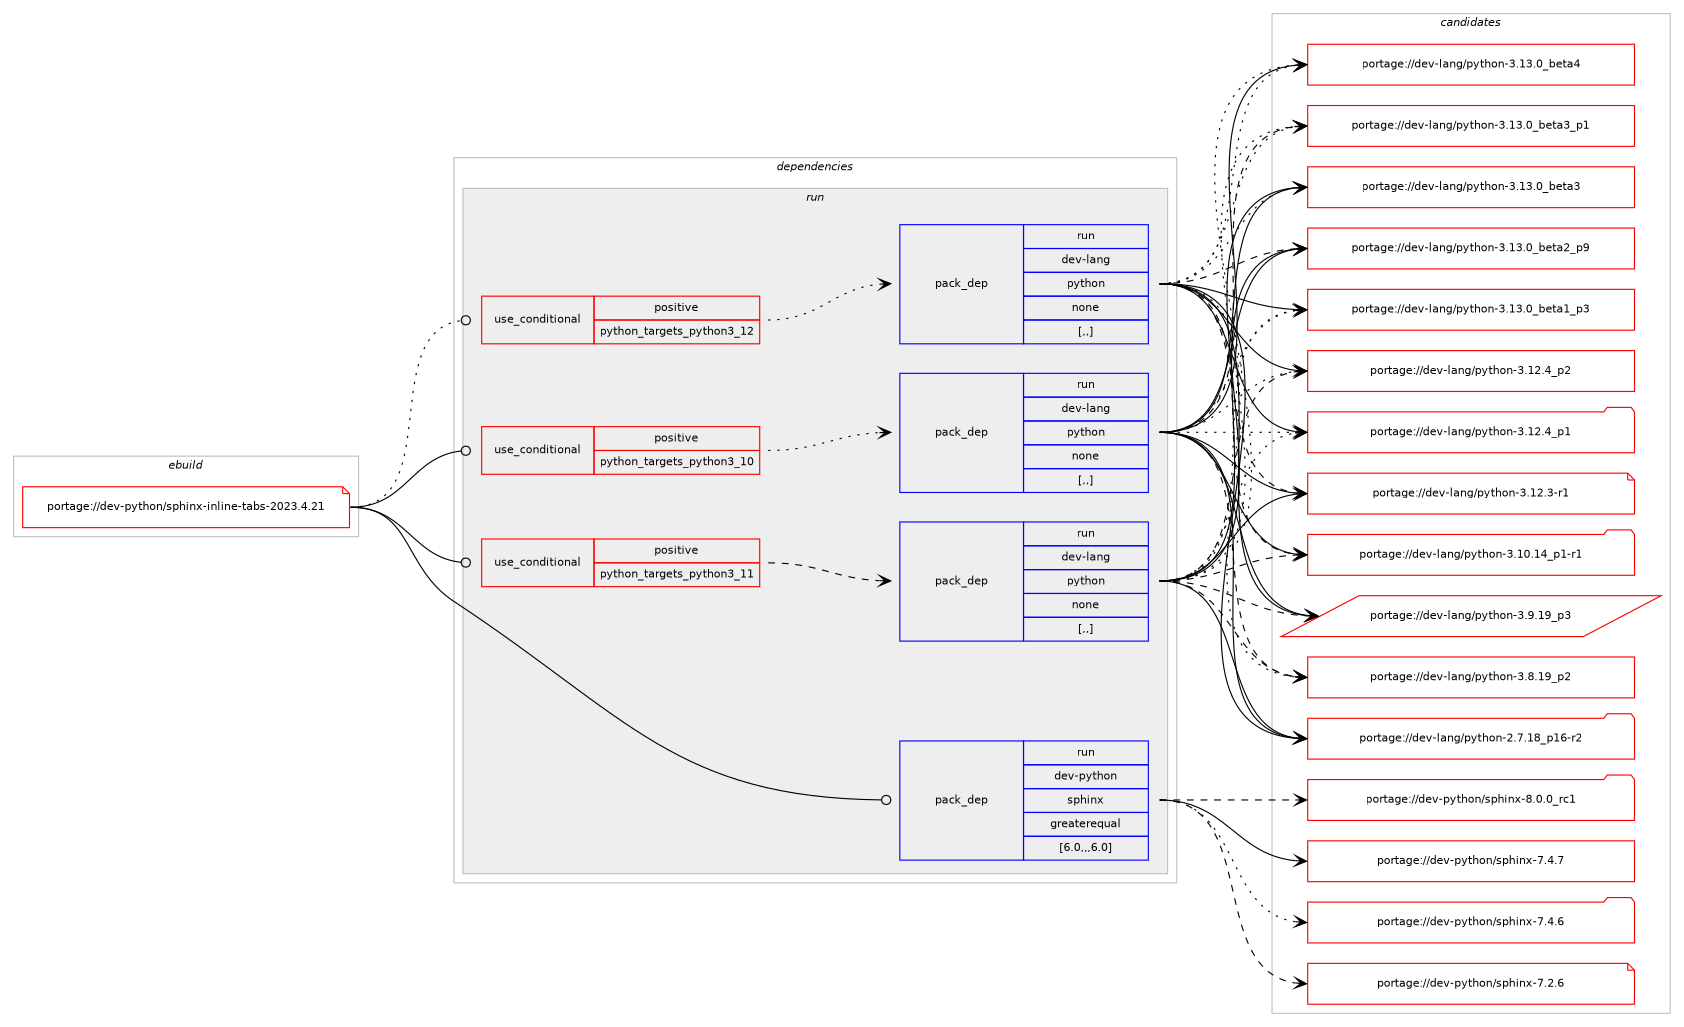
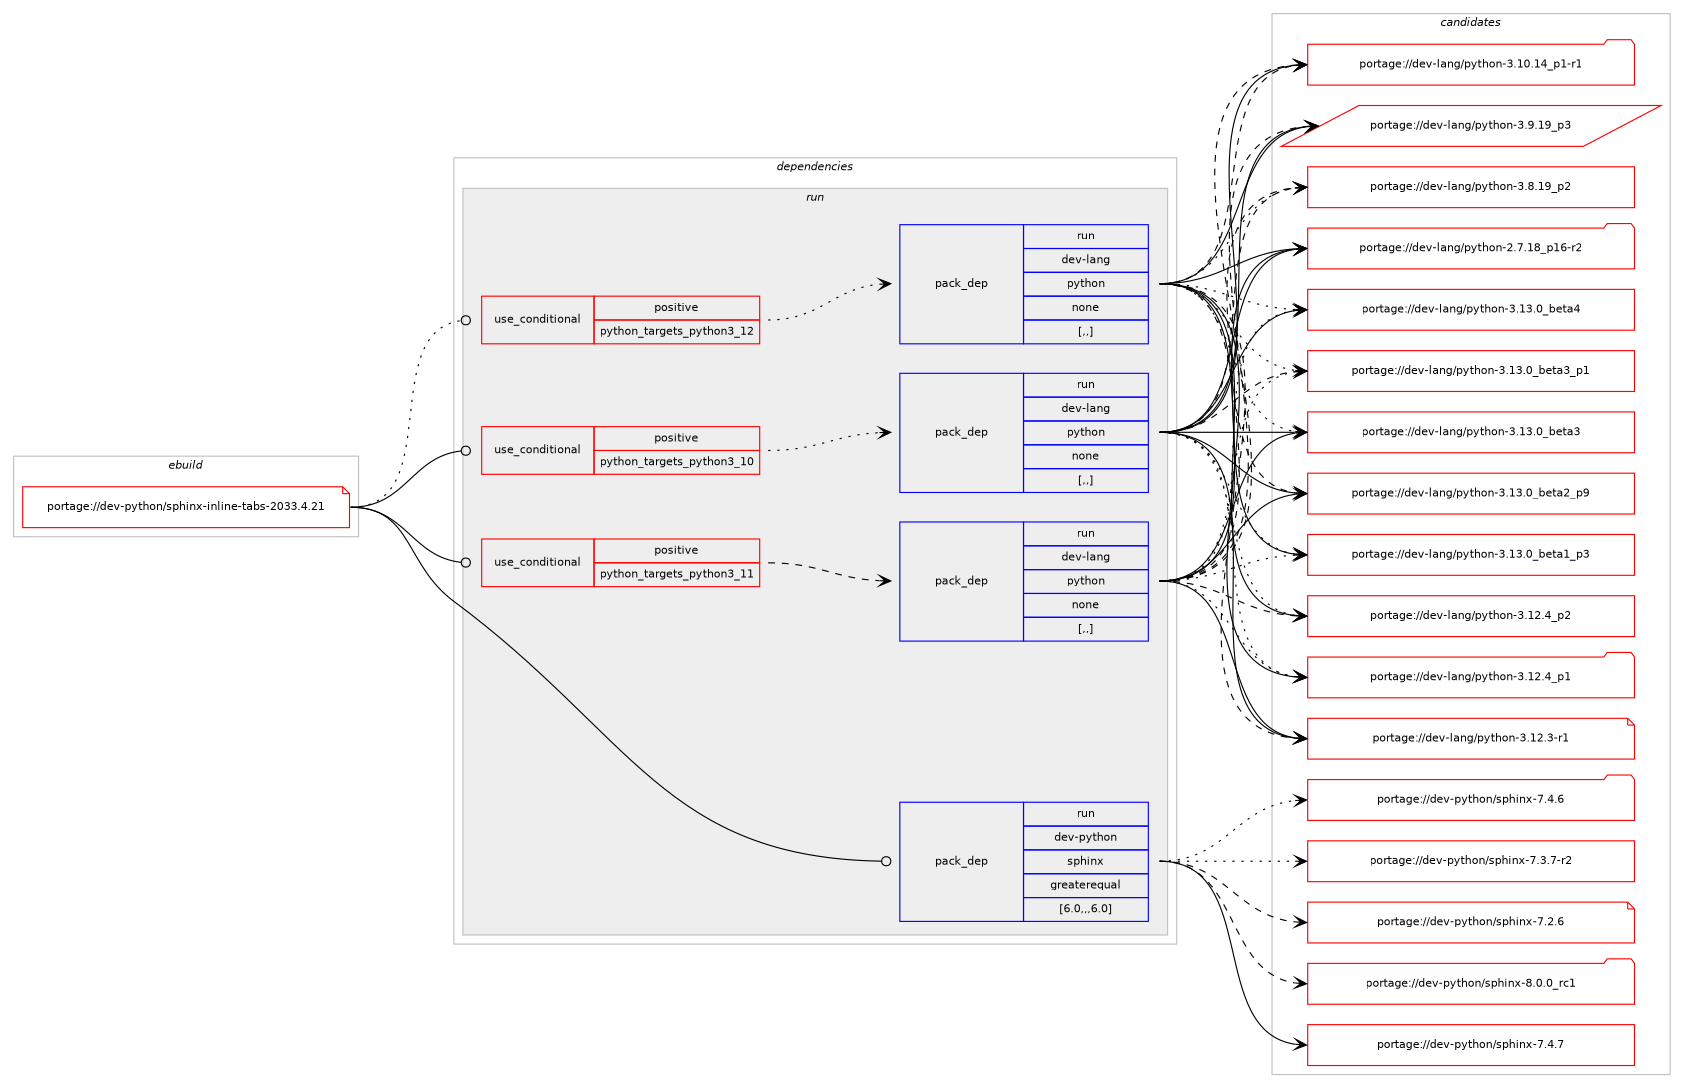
(186, 507) -> (186, 507)
none -> (1471, 861)
